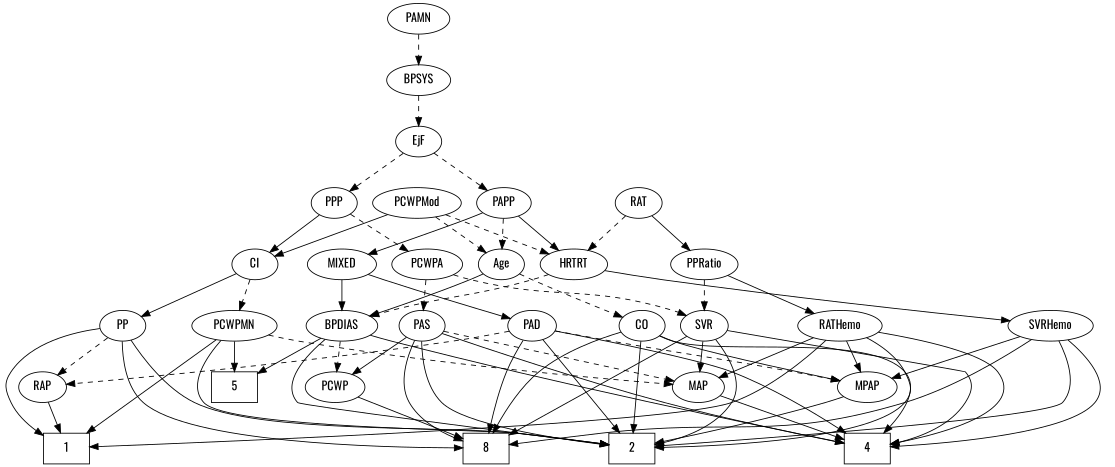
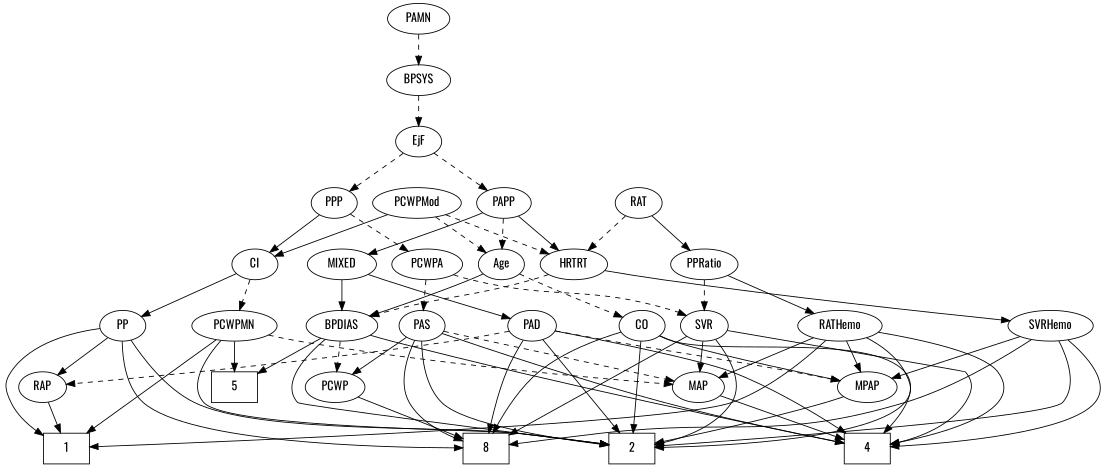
(86, 354) -> (86, 354)
